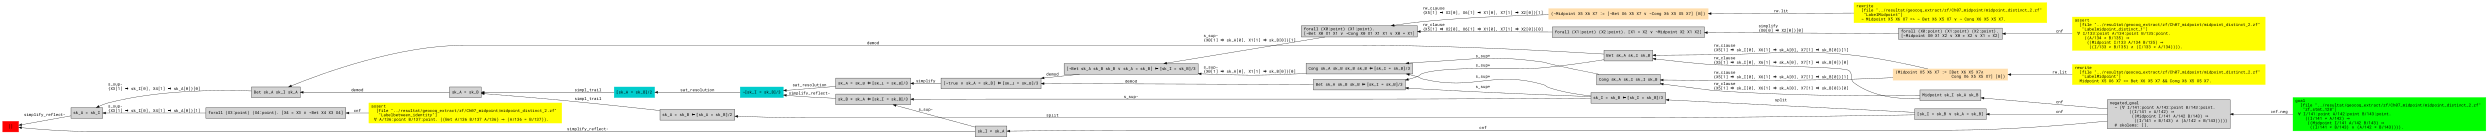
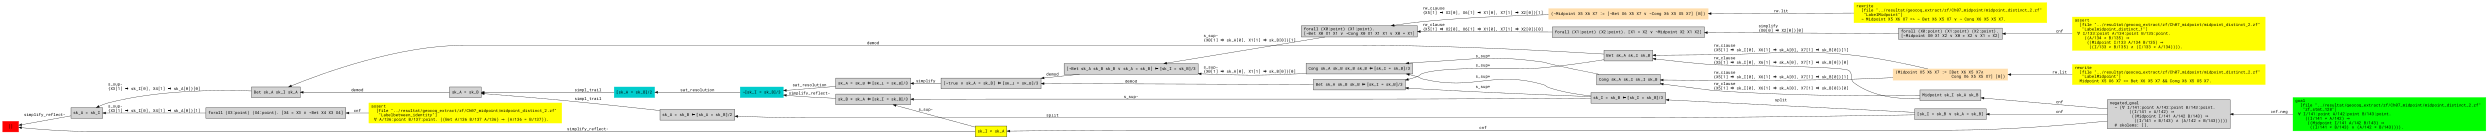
(991, 131) -> (991, 131)
